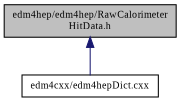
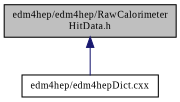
(90, 86) -> (90, 86)
